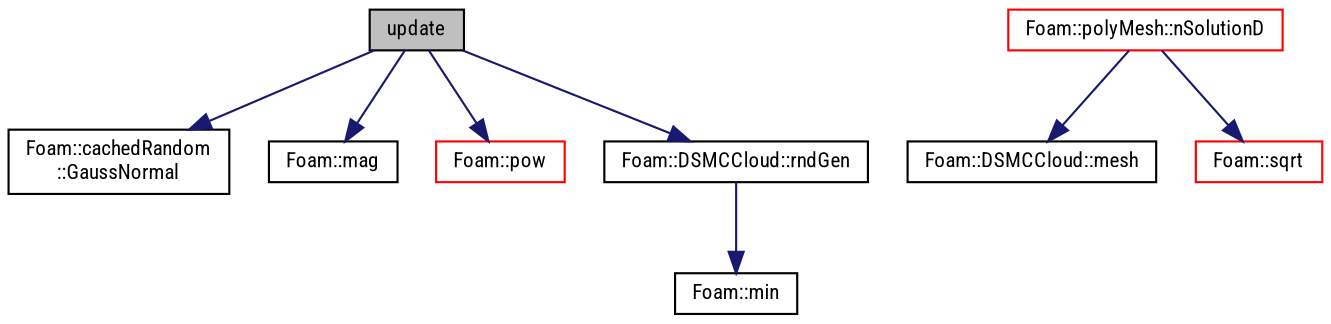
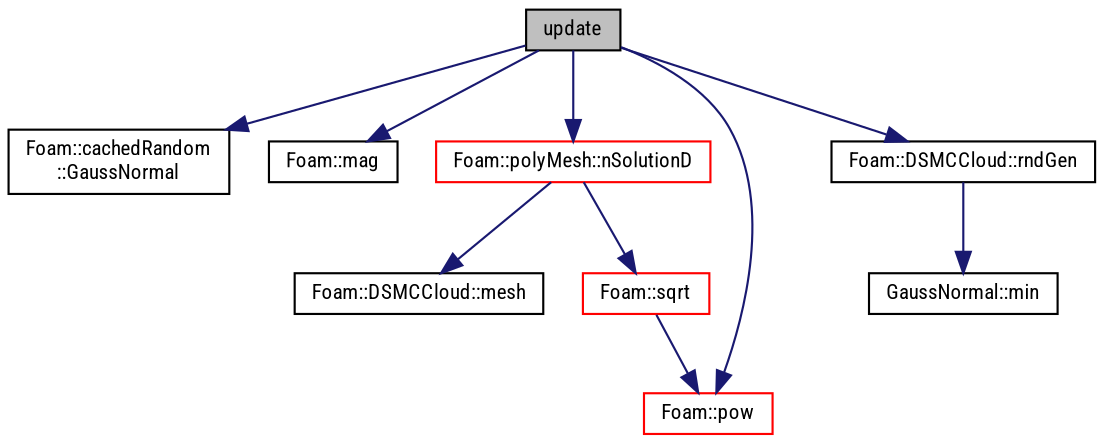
none -> (573, 85)
(736, 294) -> (963, 294)
none -> (672, 344)
